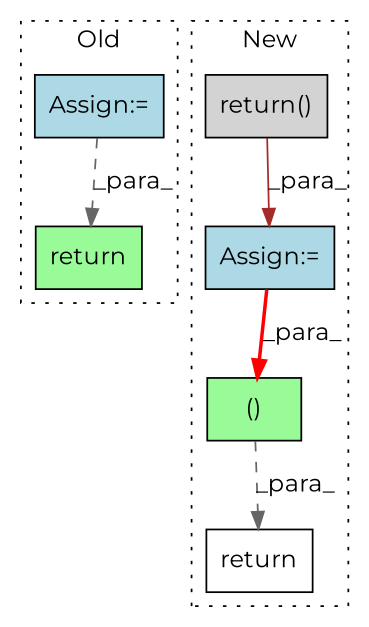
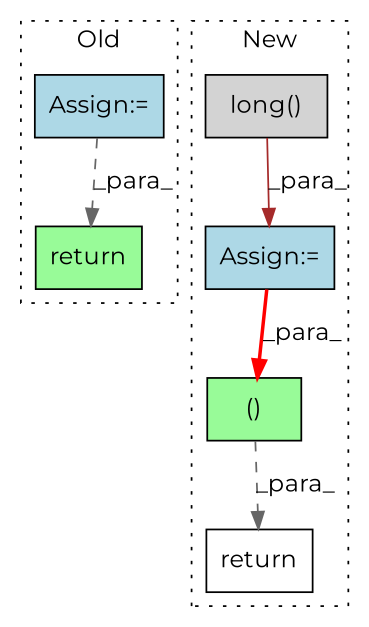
(266, 106) -> (266, 106)
